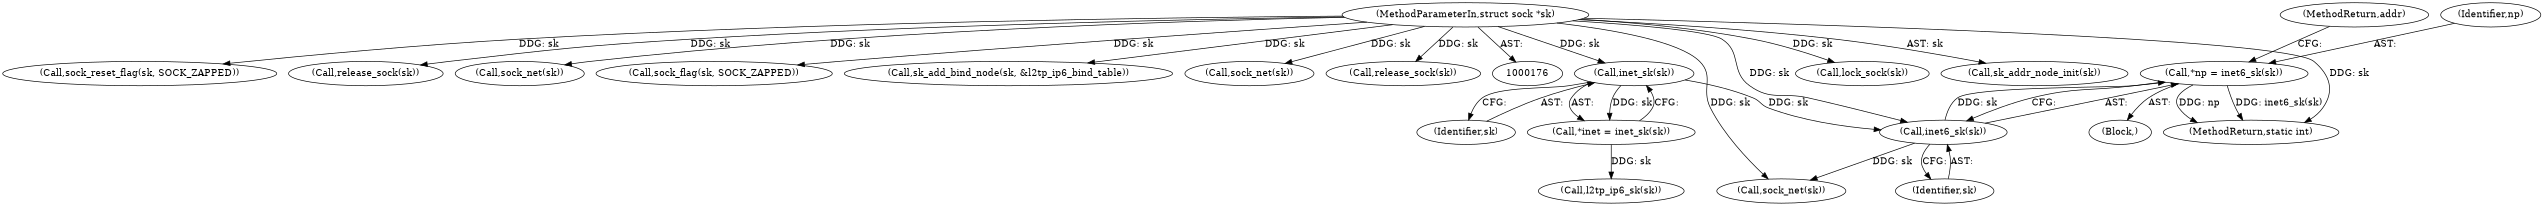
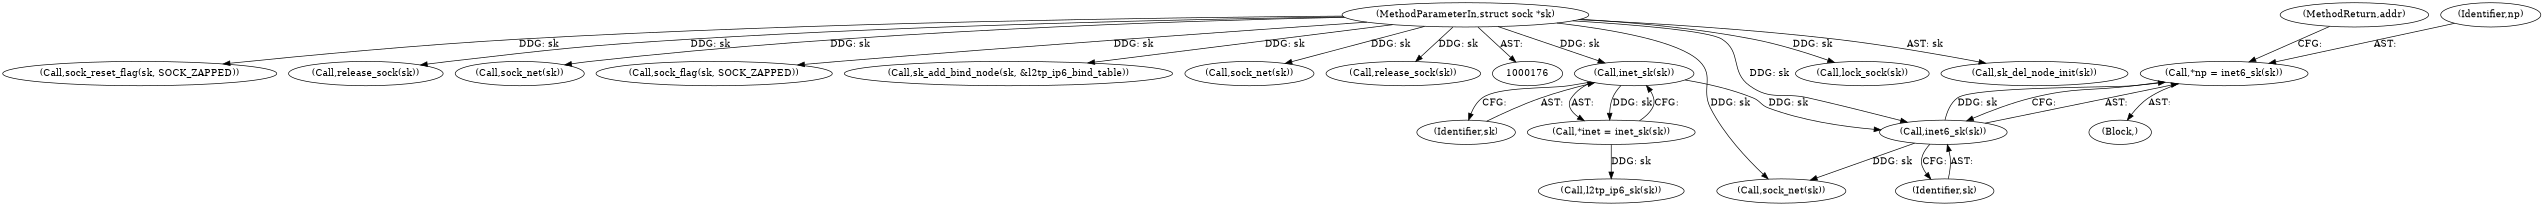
(2034, 74) -> (2034, 74)
(2251, 132) -> none
